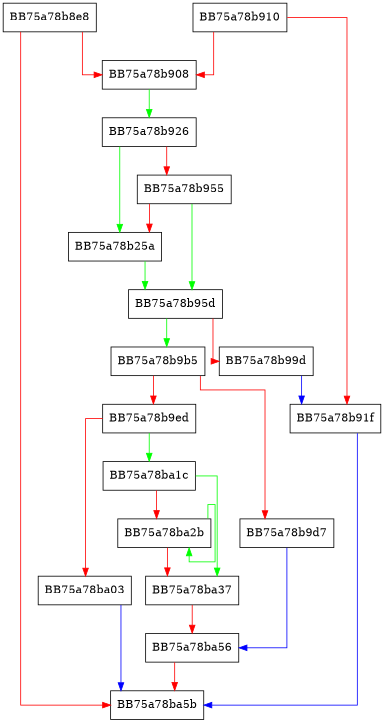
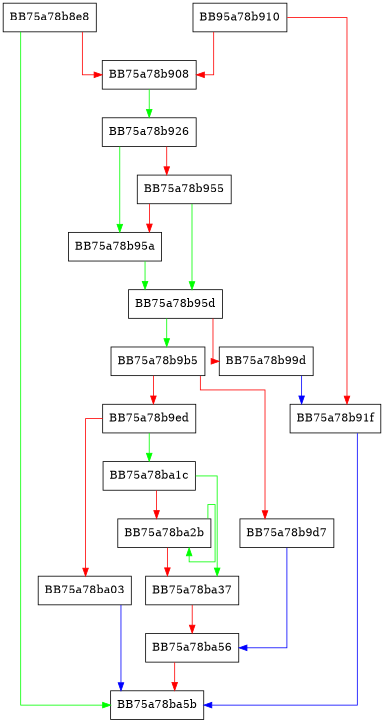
(240, 18) -> (240, 18)
(115, 247) -> (115, 247)
(21, 409) -> (21, 409)
